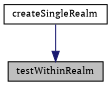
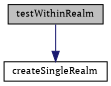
(56, 38) -> (56, 38)
